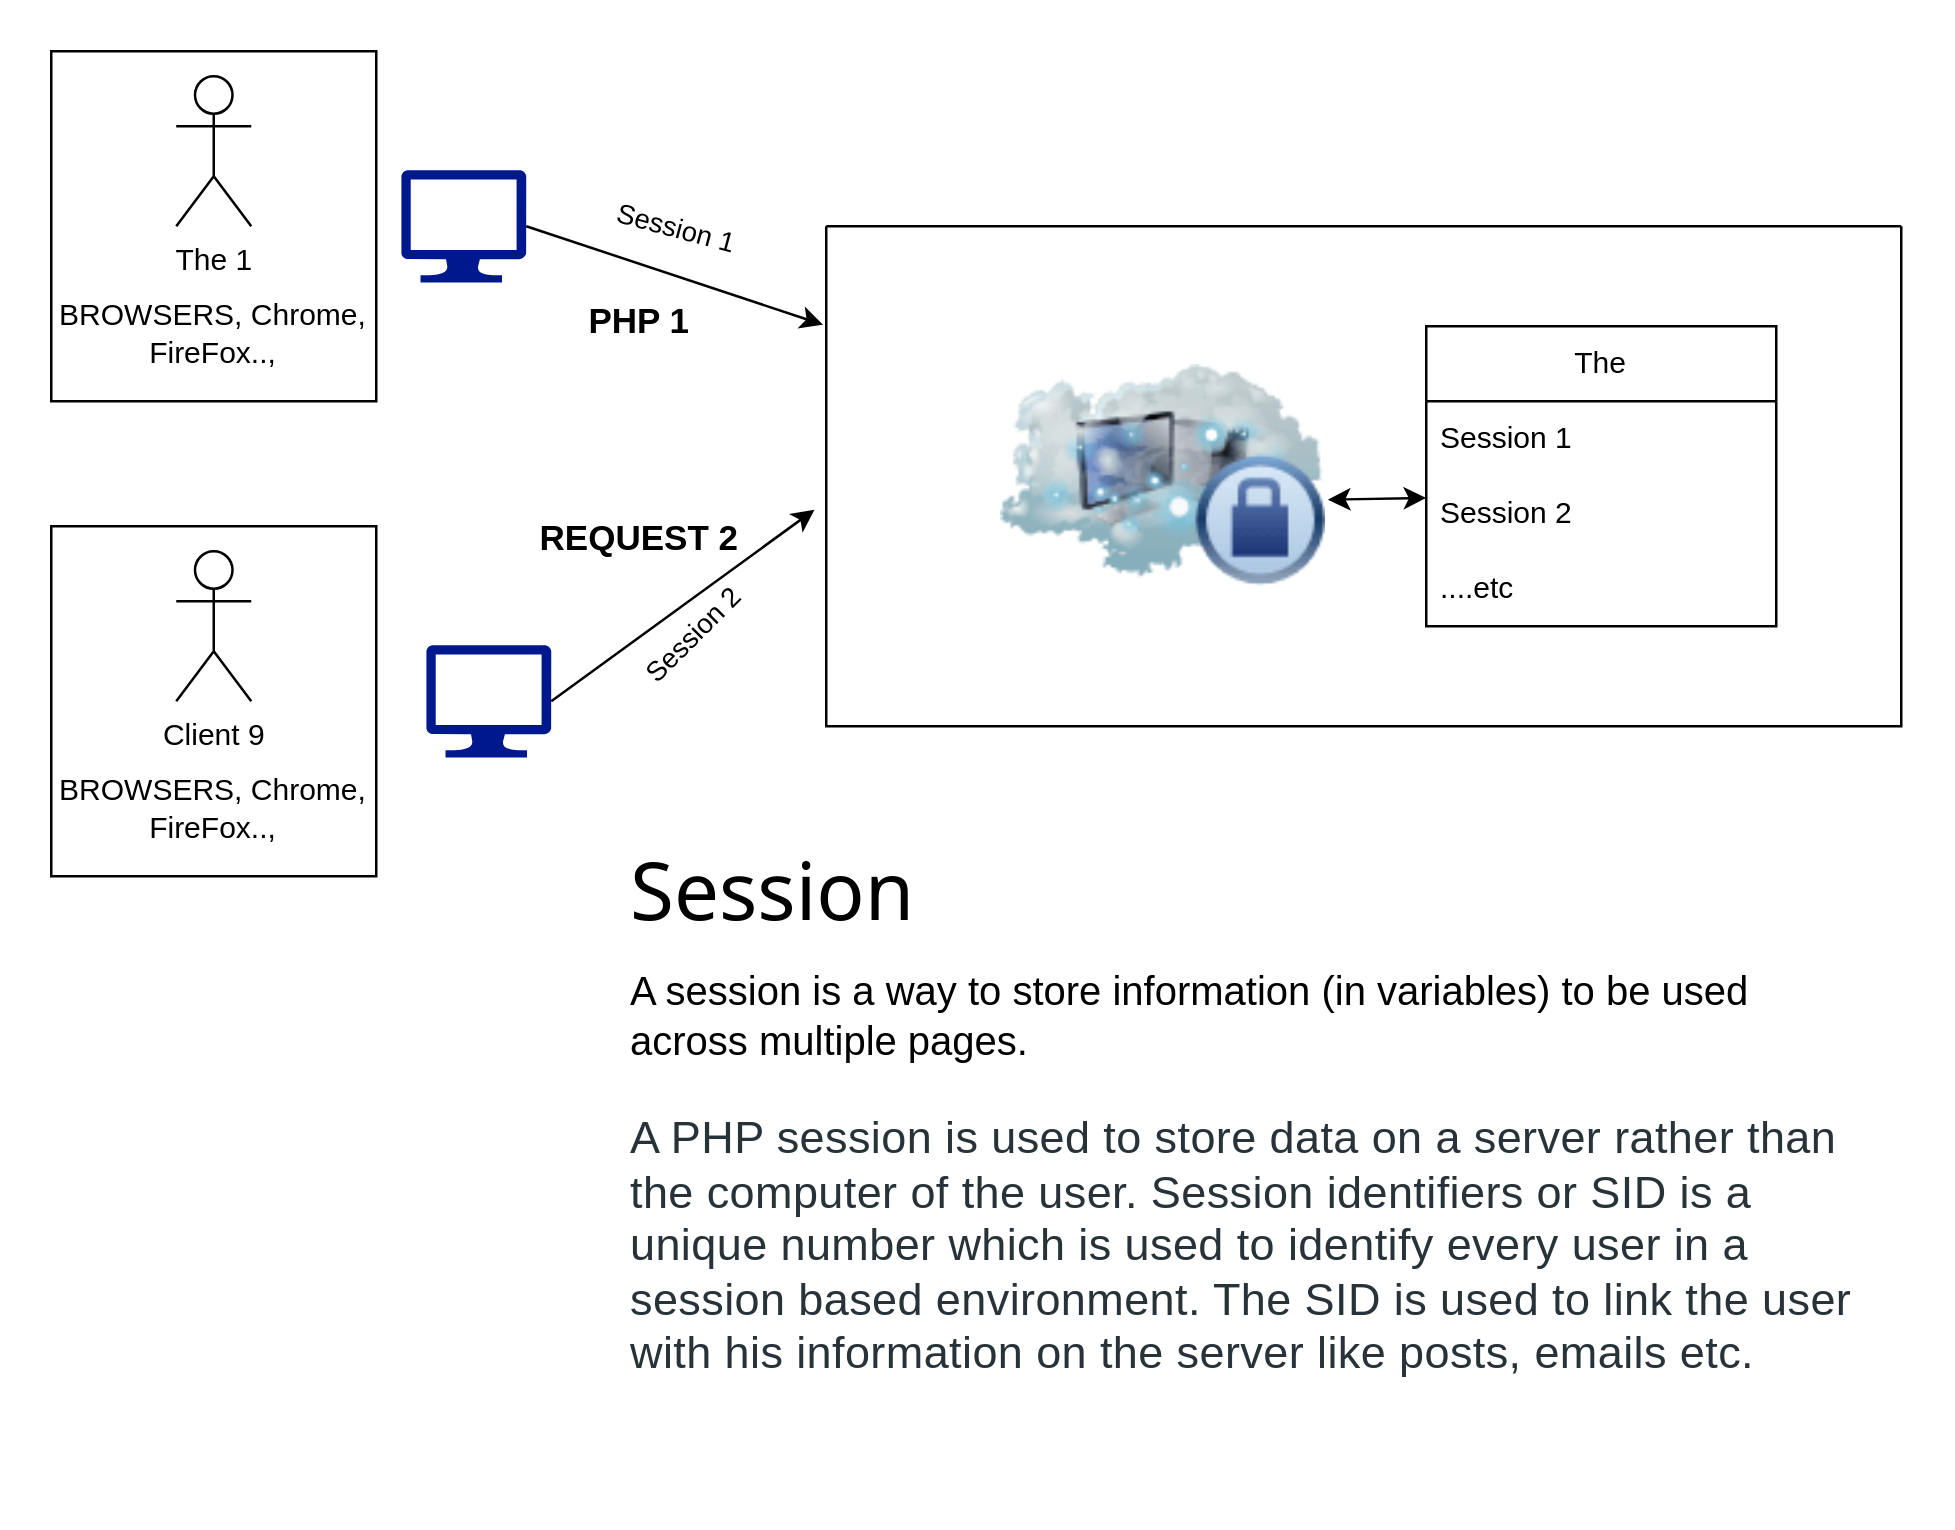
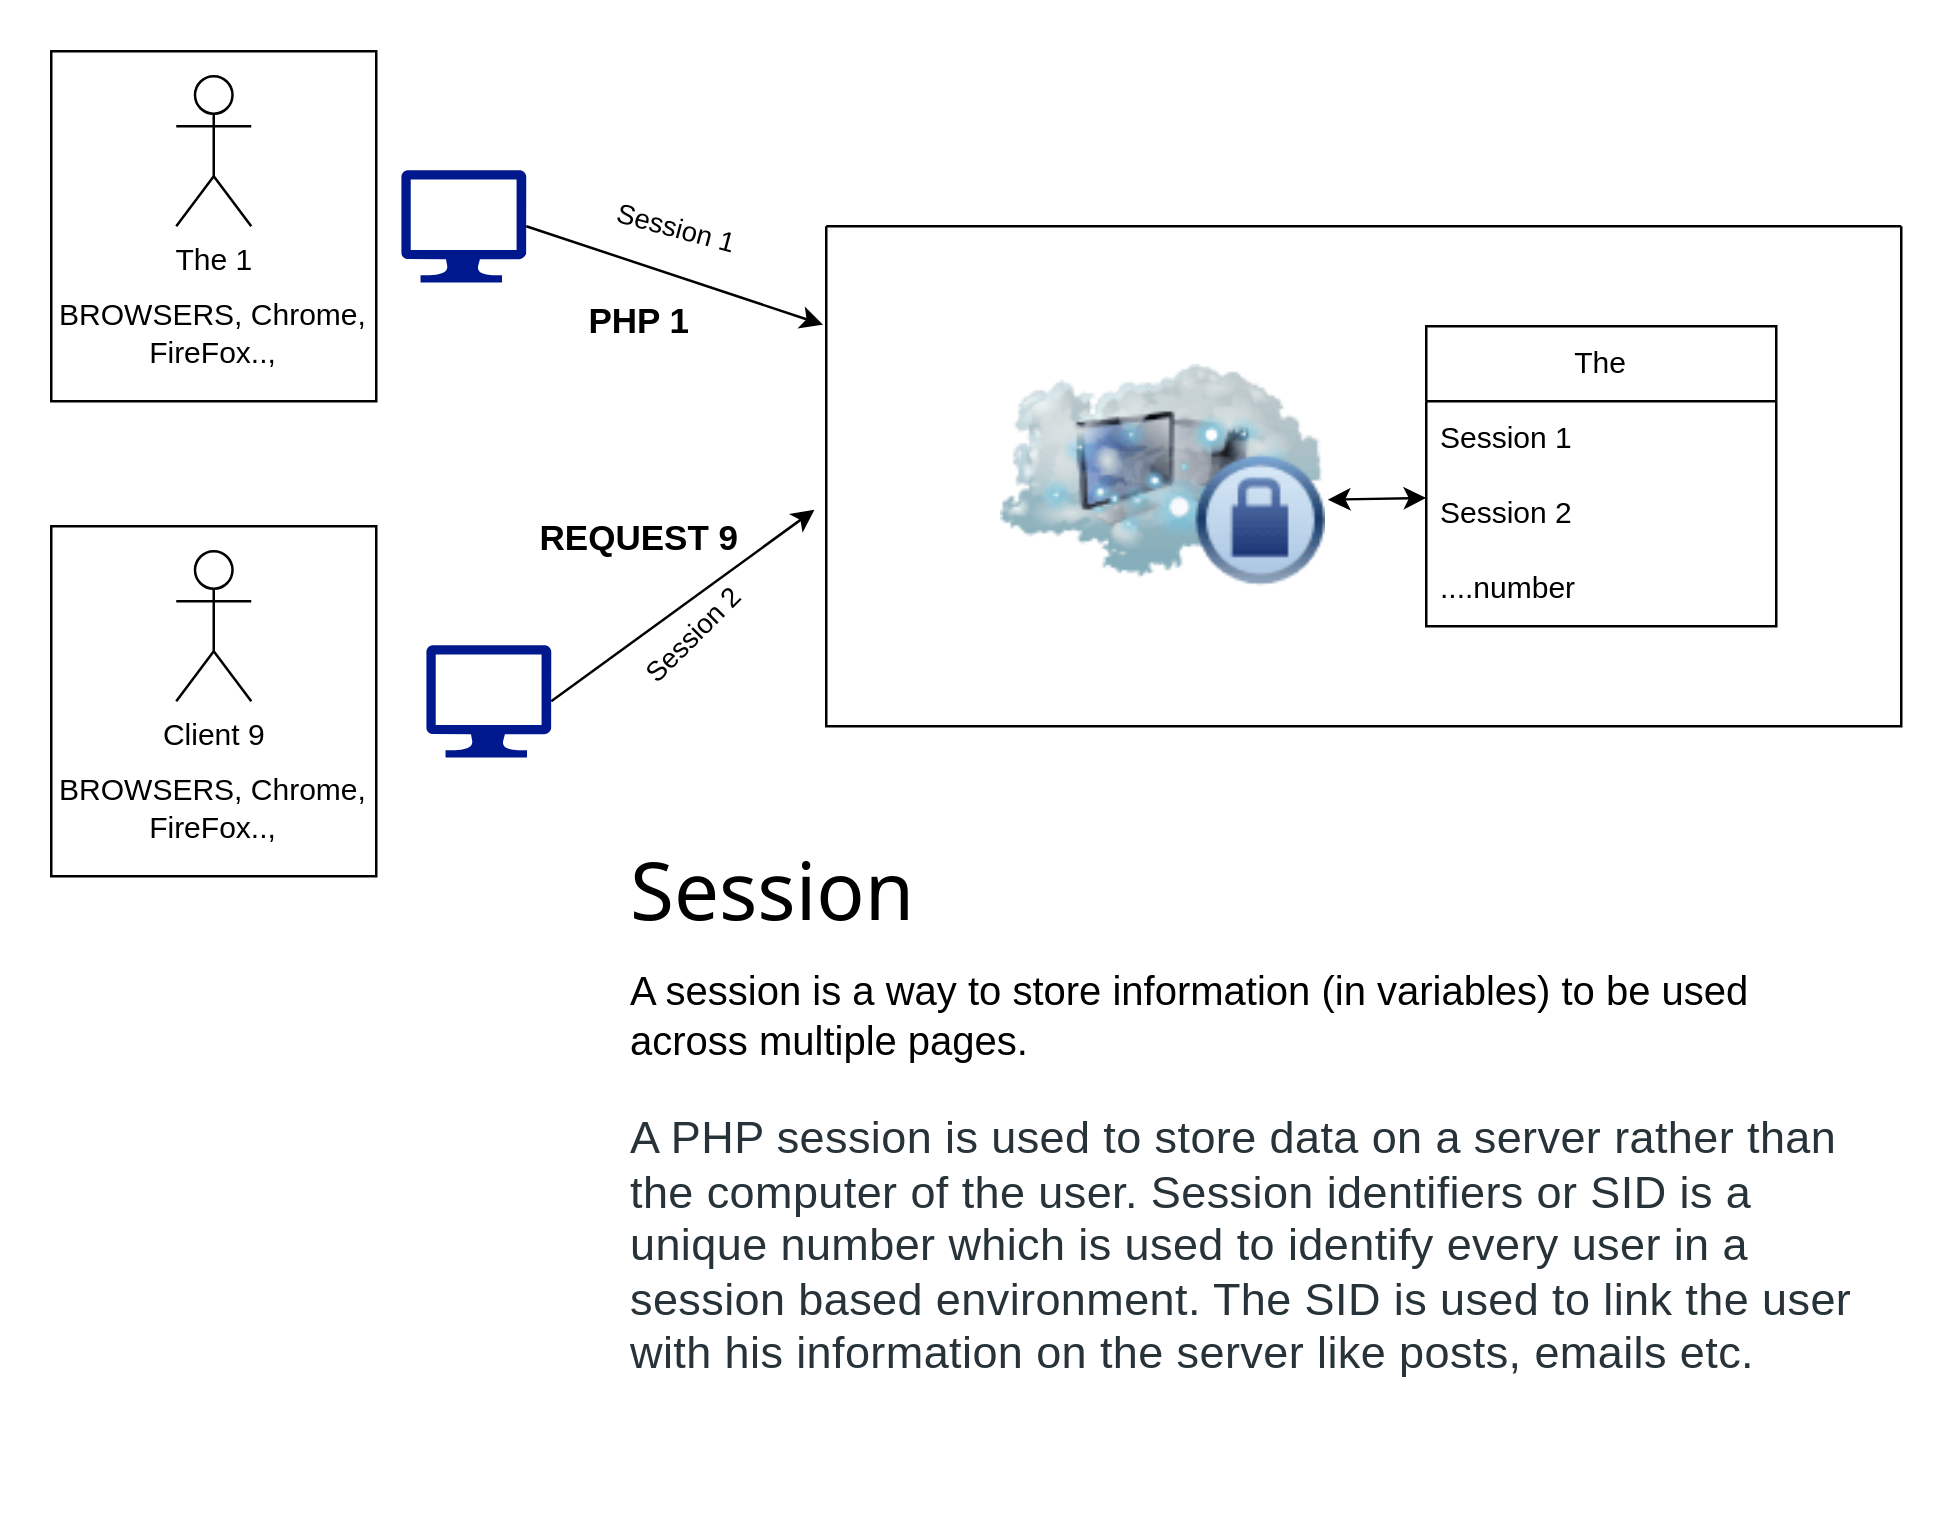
(640, 539) -> (640, 539)
(1484, 589) -> (1510, 589)
